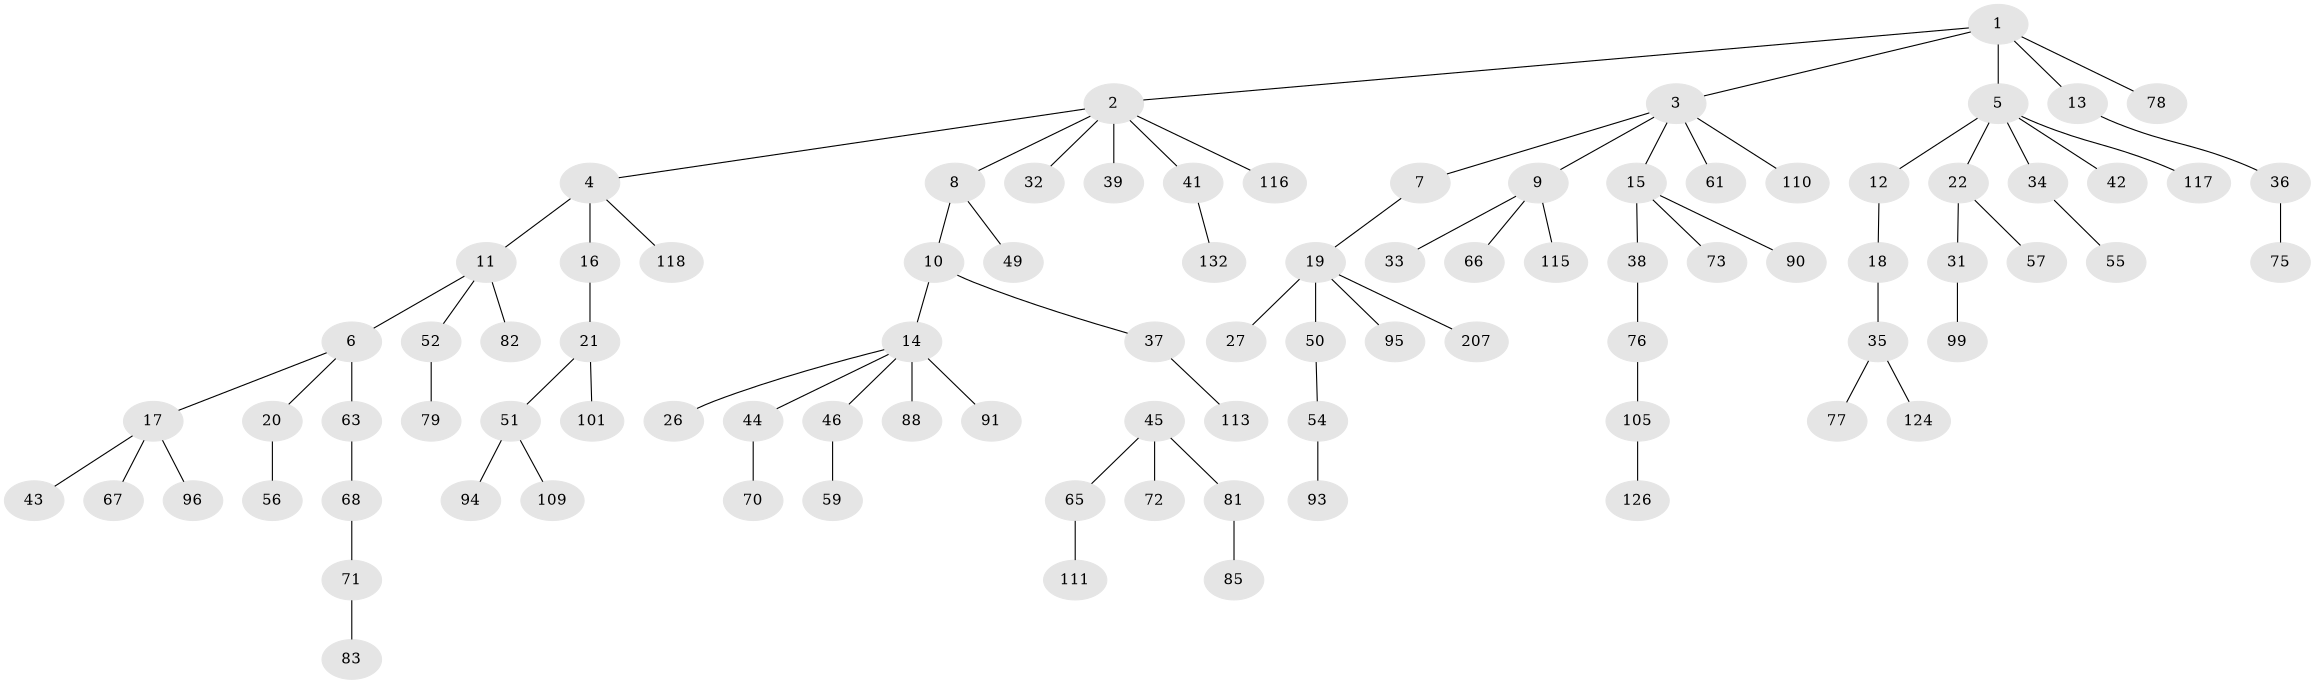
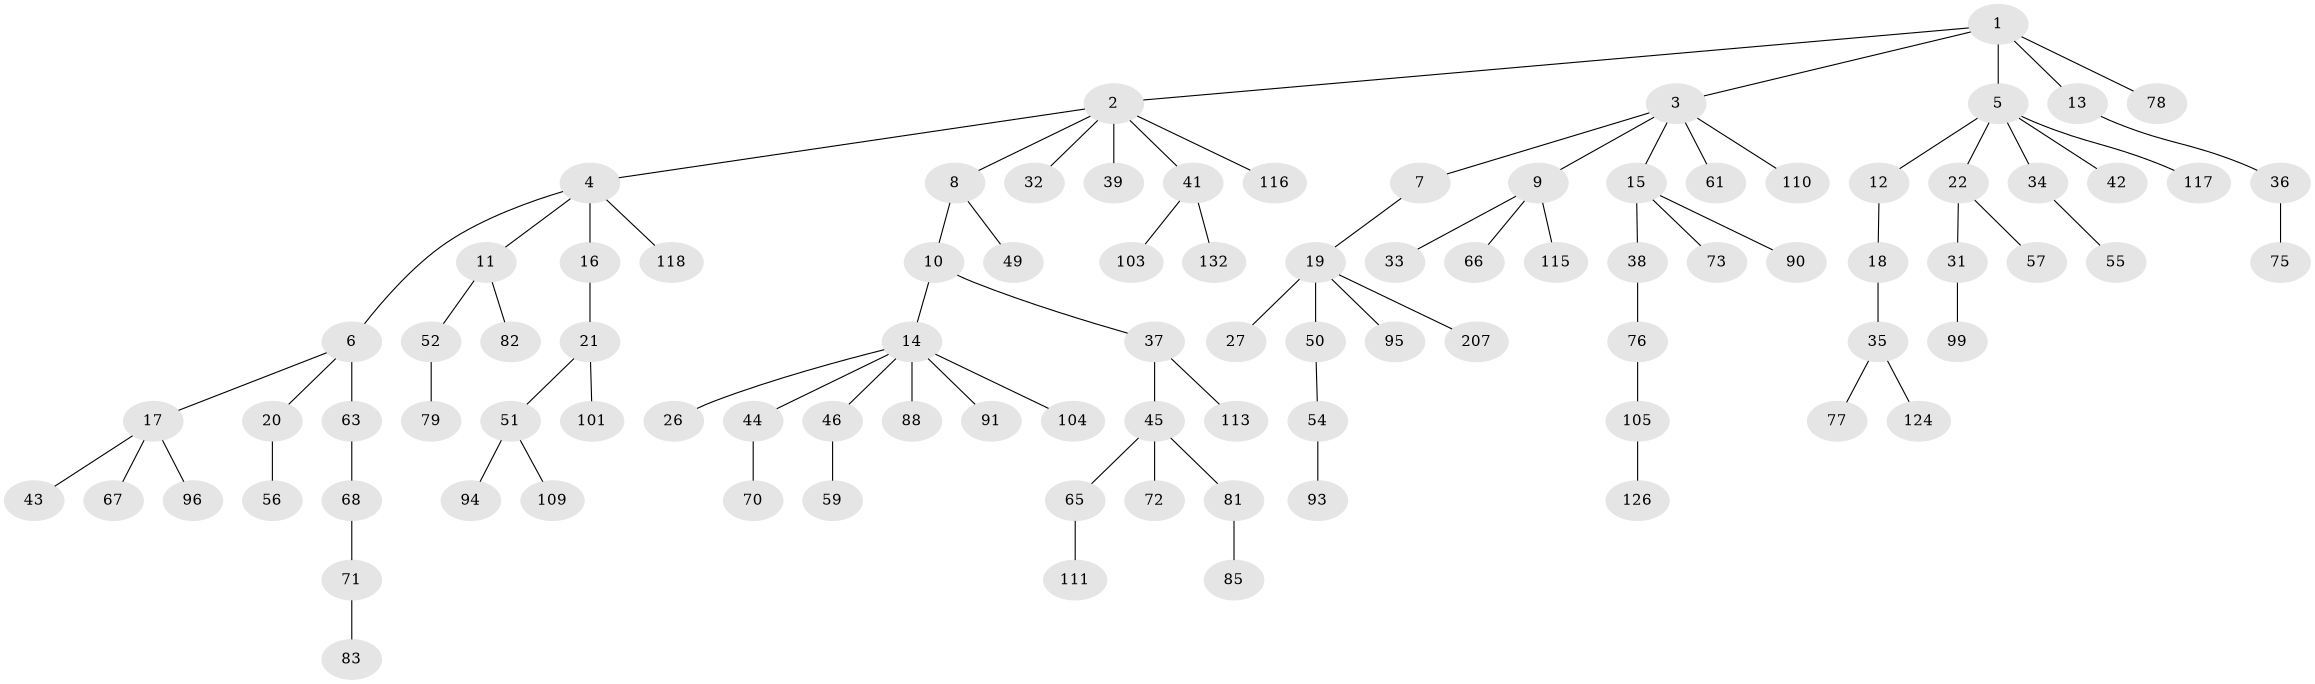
none -> (1131, 262)
(419, 302) -> (452, 240)
none -> (1155, 382)
none -> (1073, 421)
